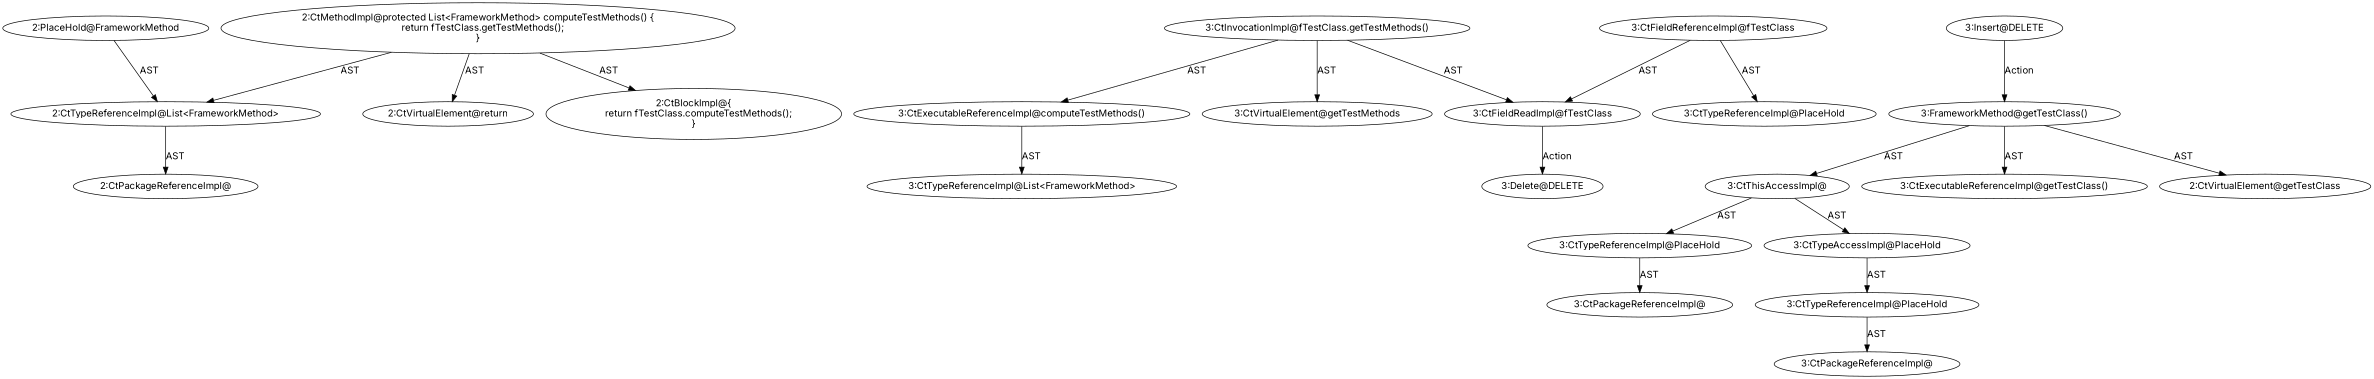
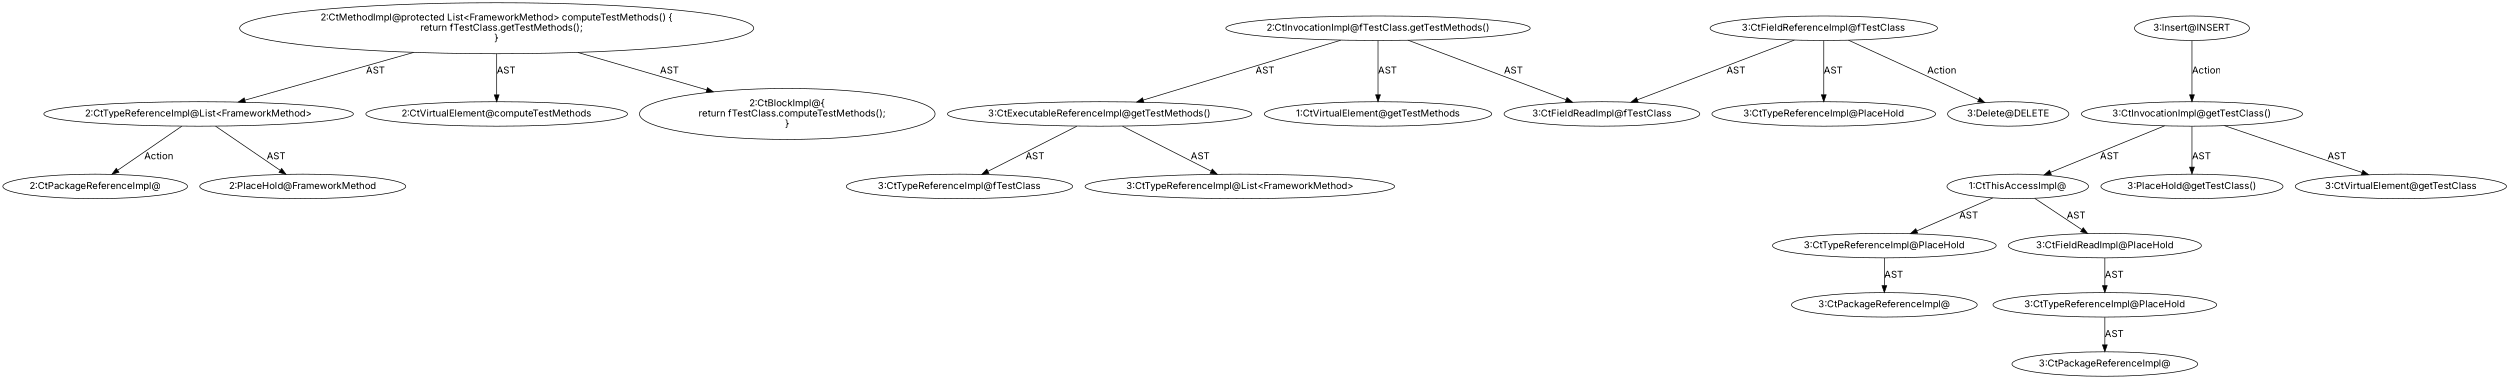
(1317, 28) -> (1378, 28)
(2005, 28) -> (2192, 28)
(134, 68) -> (248, 148)
(448, 114) -> (497, 114)
(1022, 114) -> (1100, 114)
(1317, 114) -> (1378, 114)
(2005, 114) -> (2192, 114)
(1542, 147) -> (1914, 70)
(175, 157) -> (159, 157)
none -> (959, 186)
(1777, 186) -> (2018, 186)
(2005, 186) -> (2192, 186)
(2265, 186) -> (2401, 186)
(1867, 246) -> (2105, 246)
